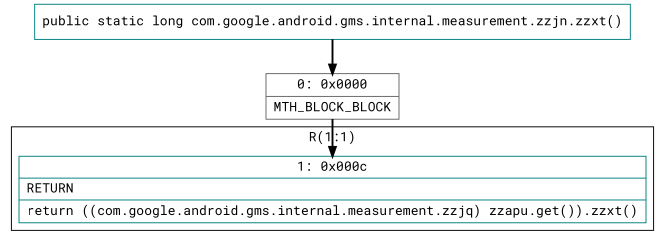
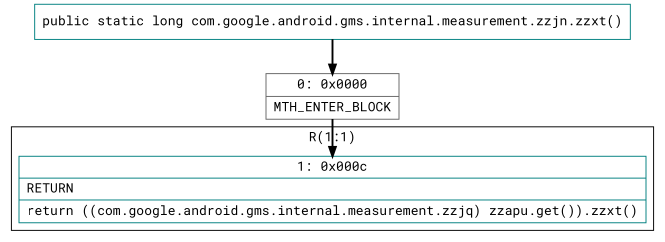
(332, 107) -> (332, 107)
